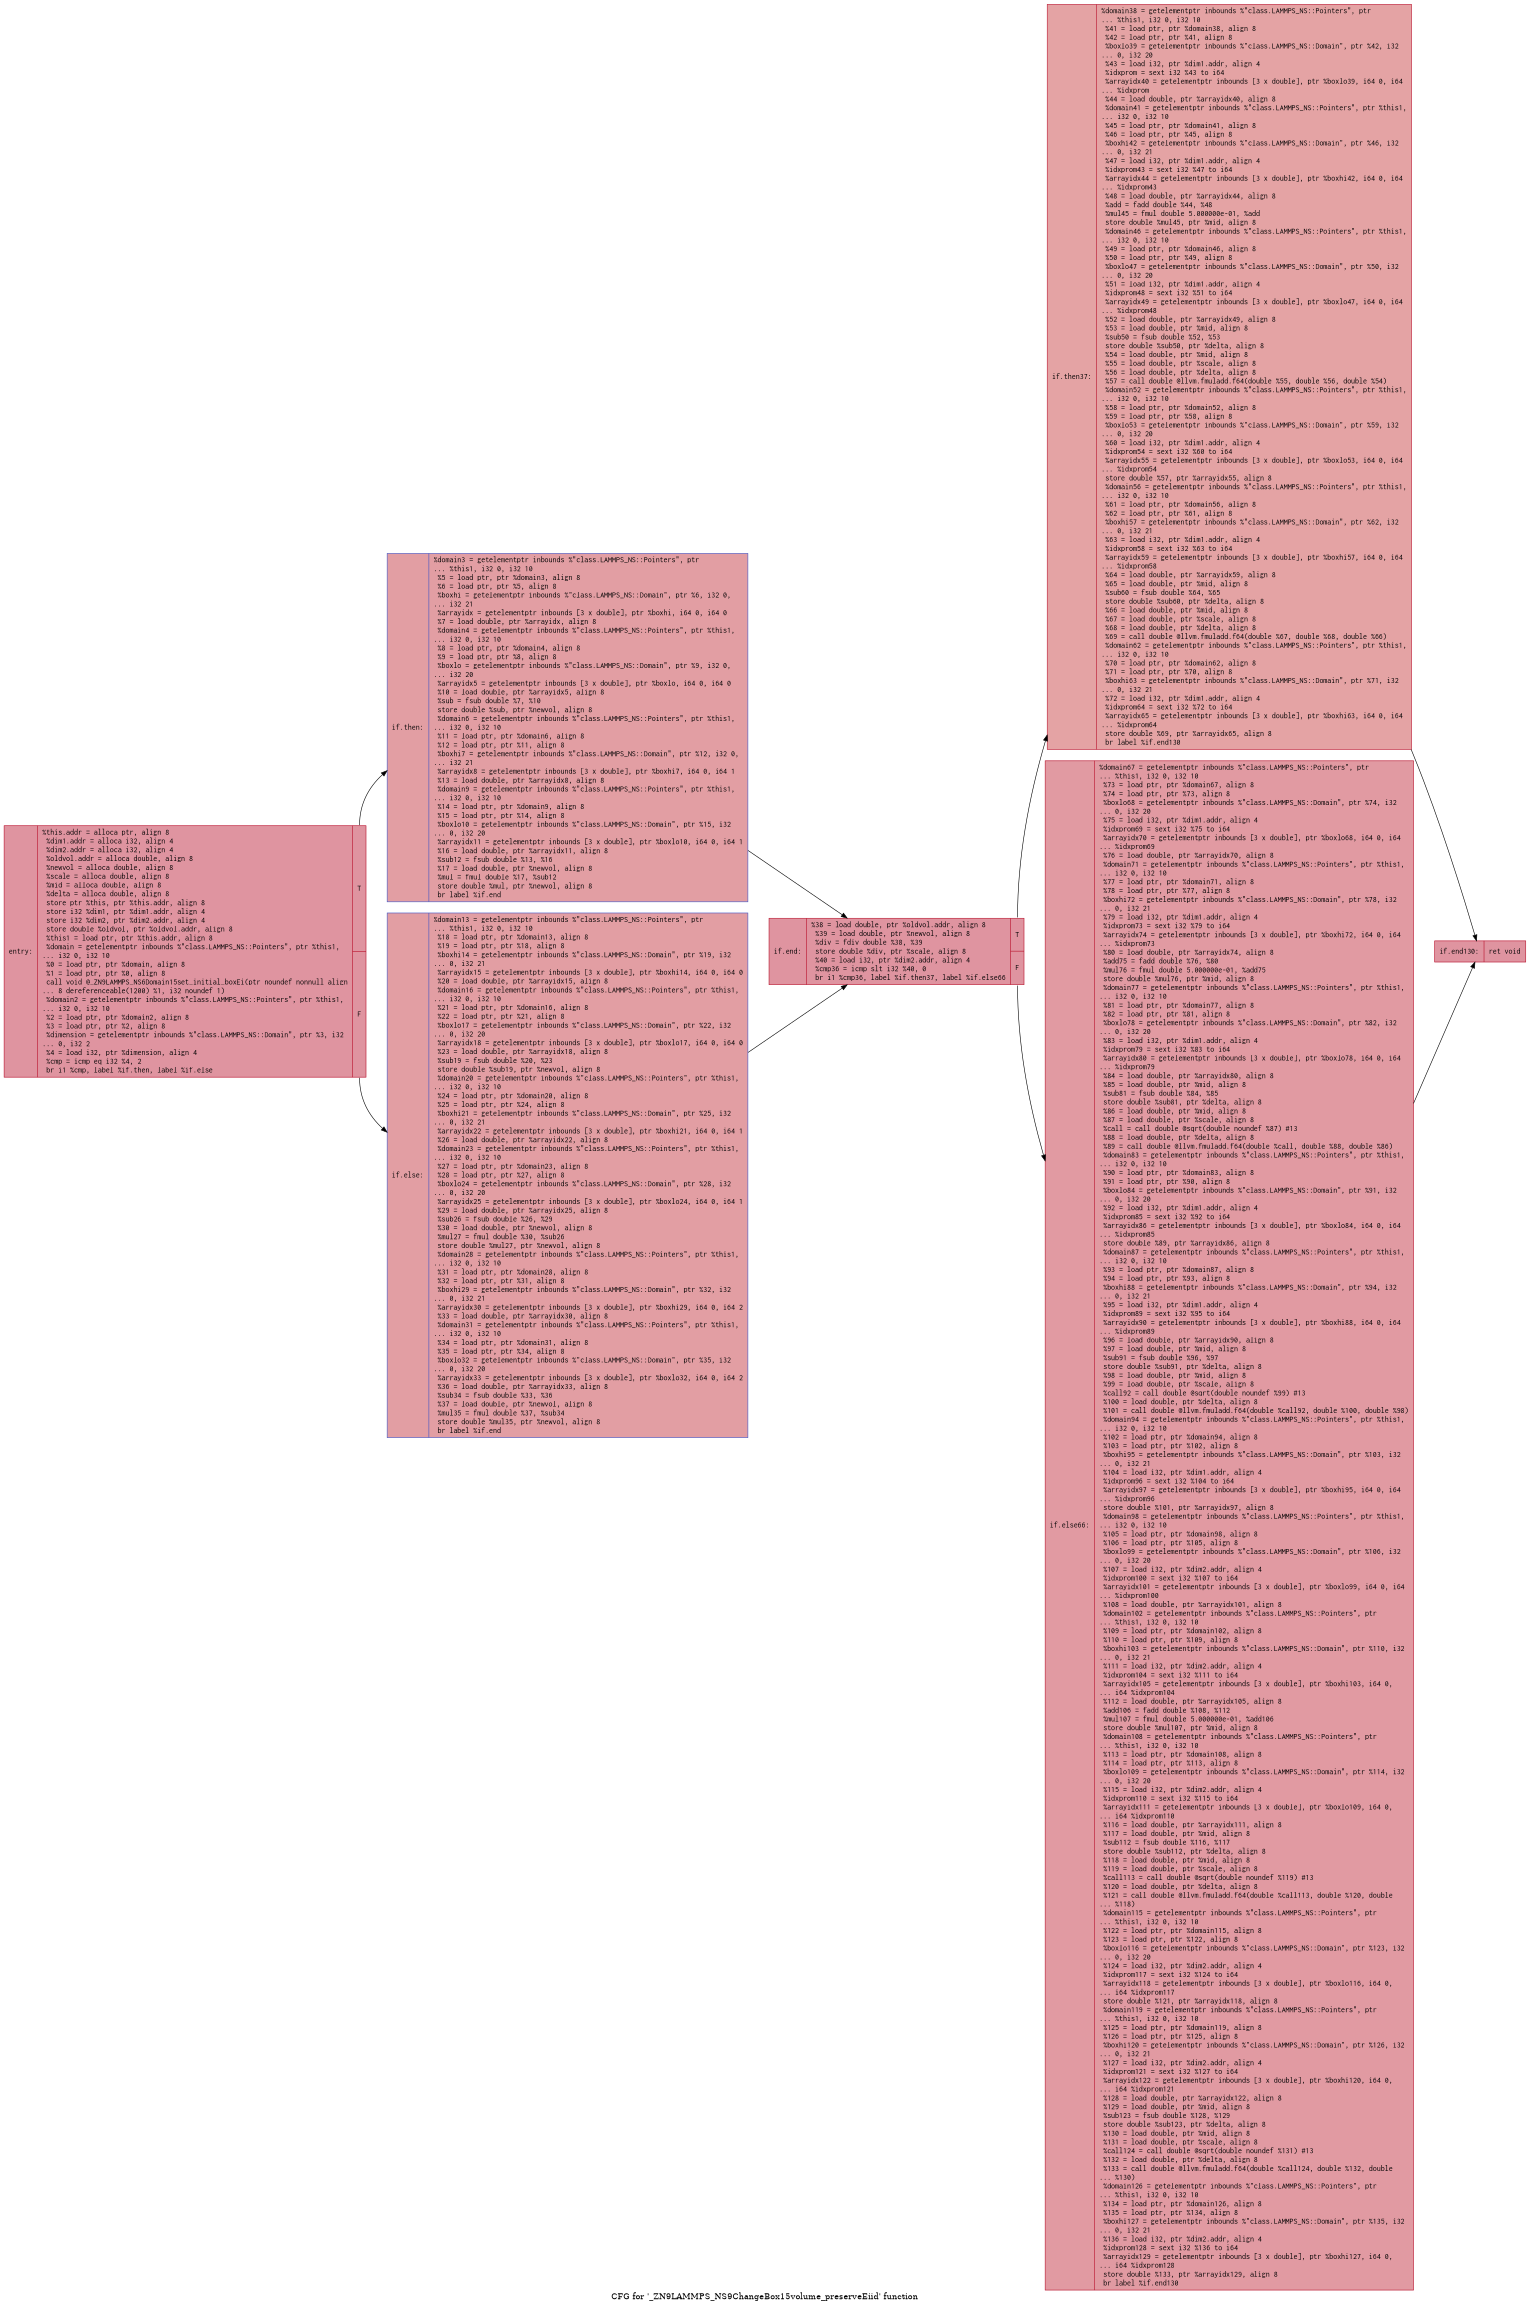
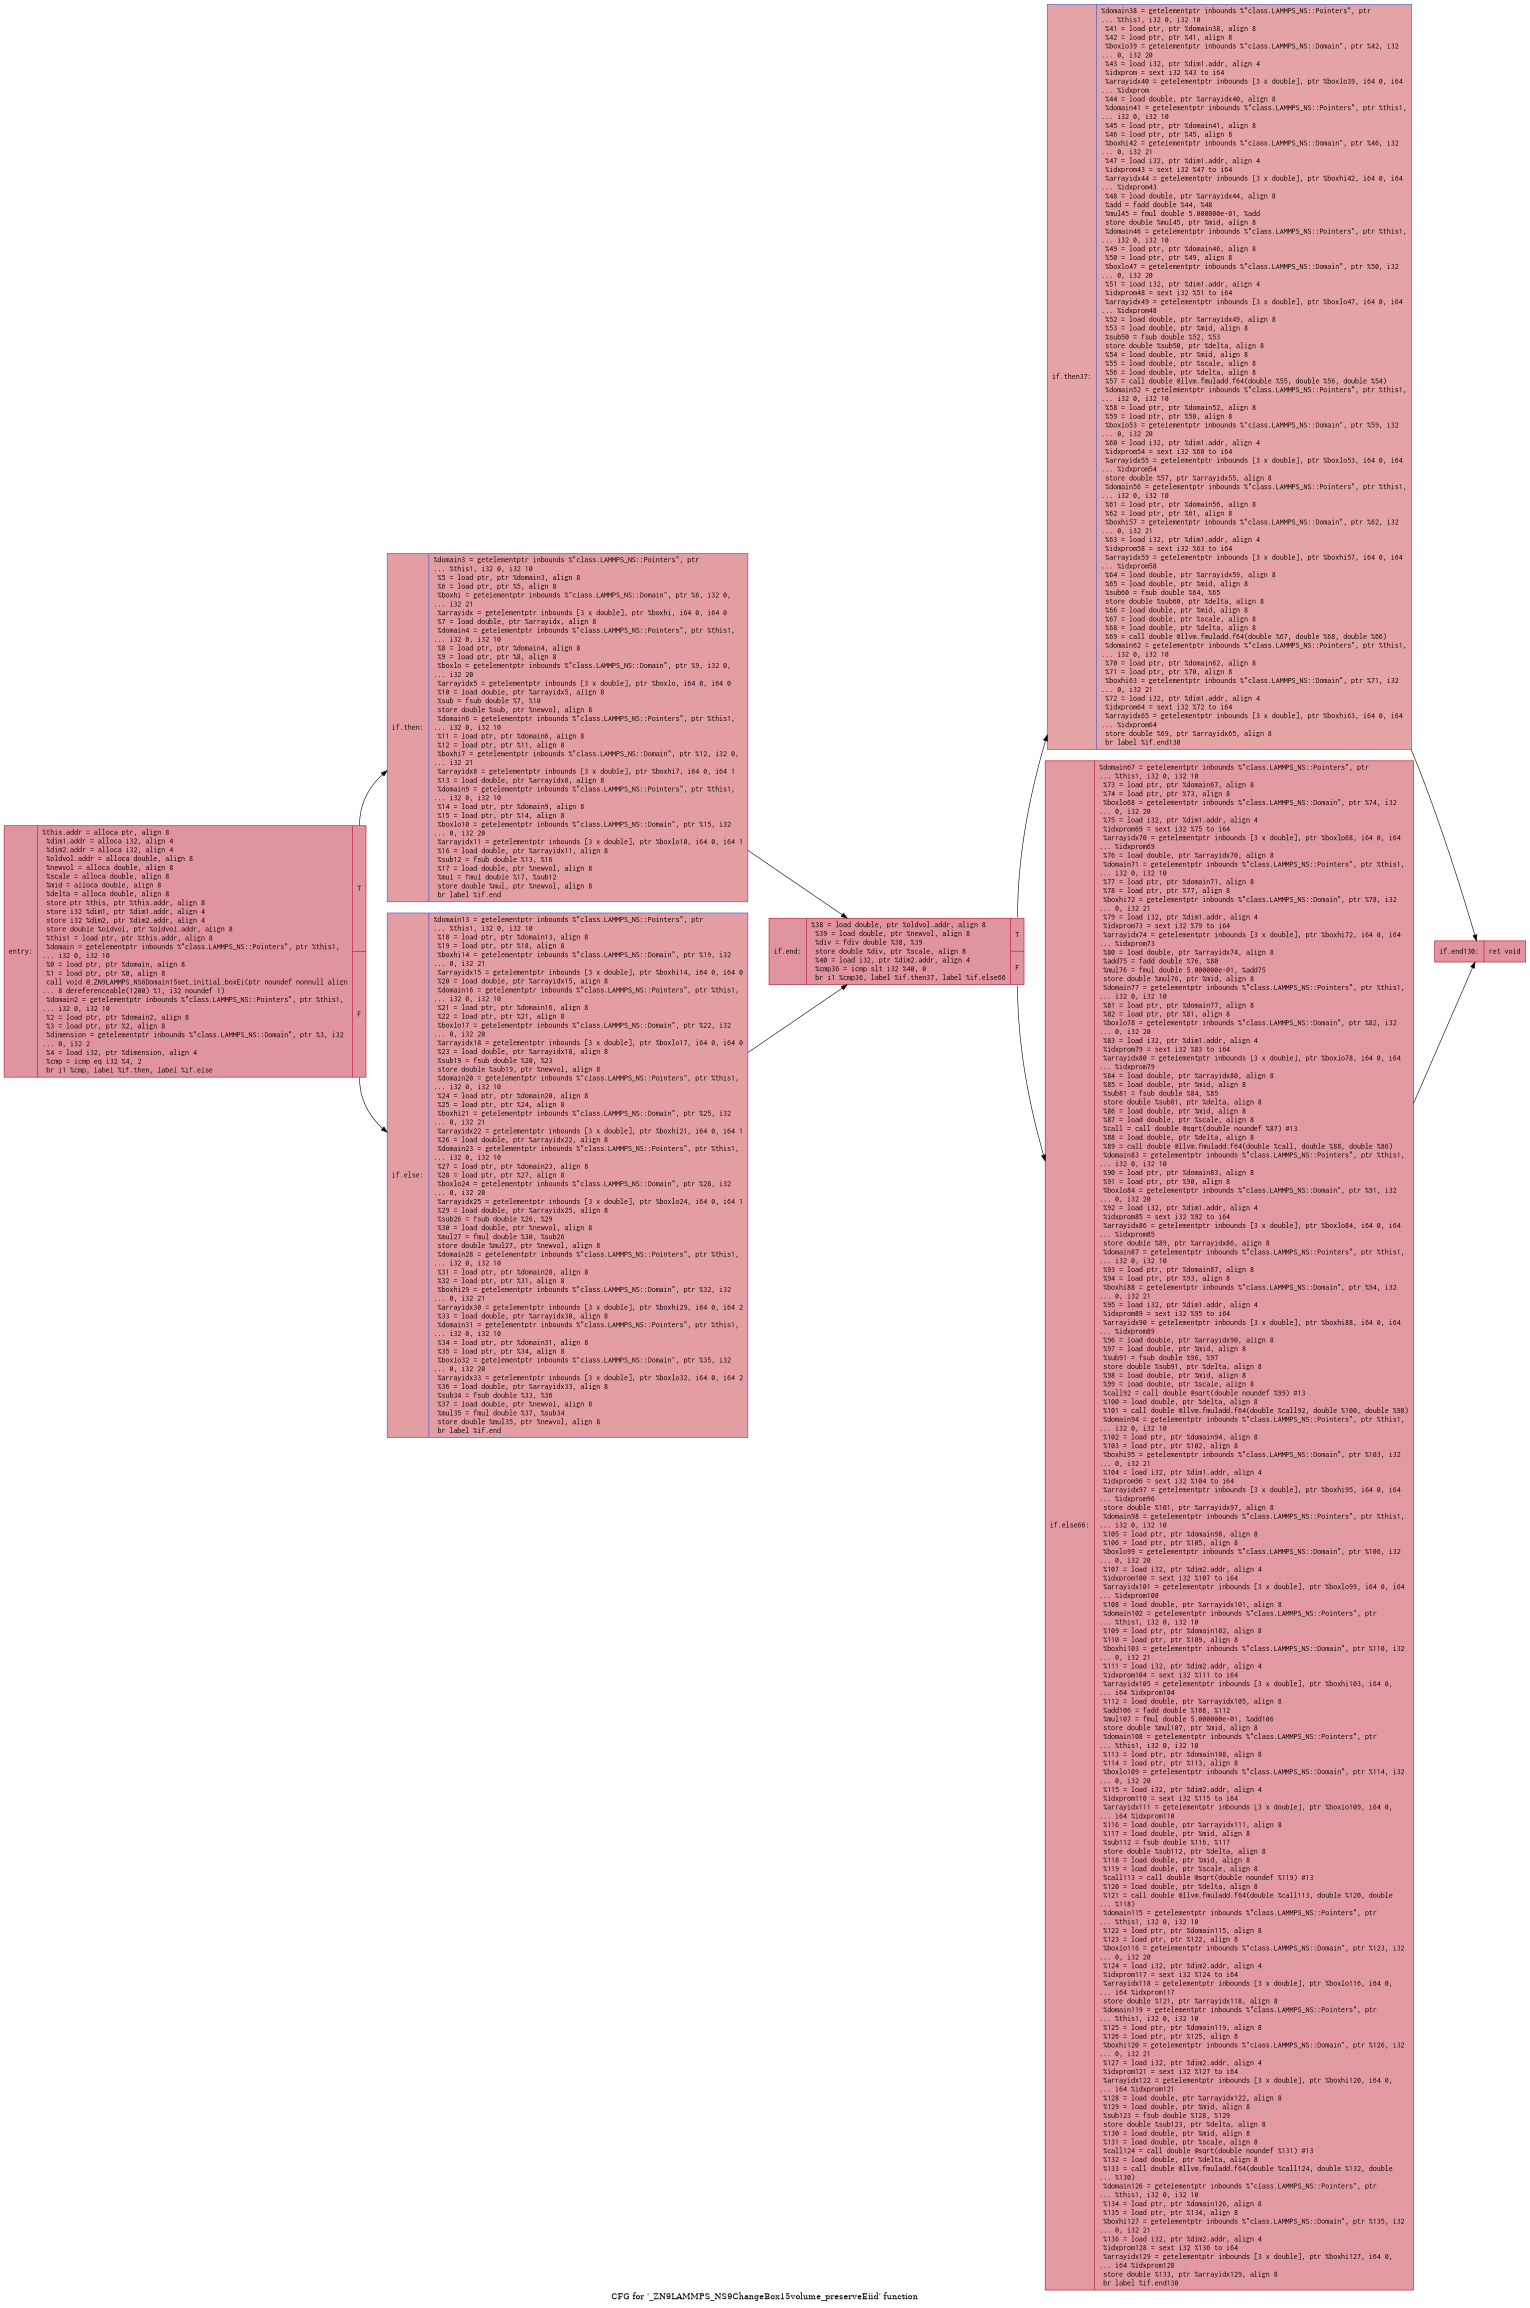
(1229, 377) -> (1229, 377)
